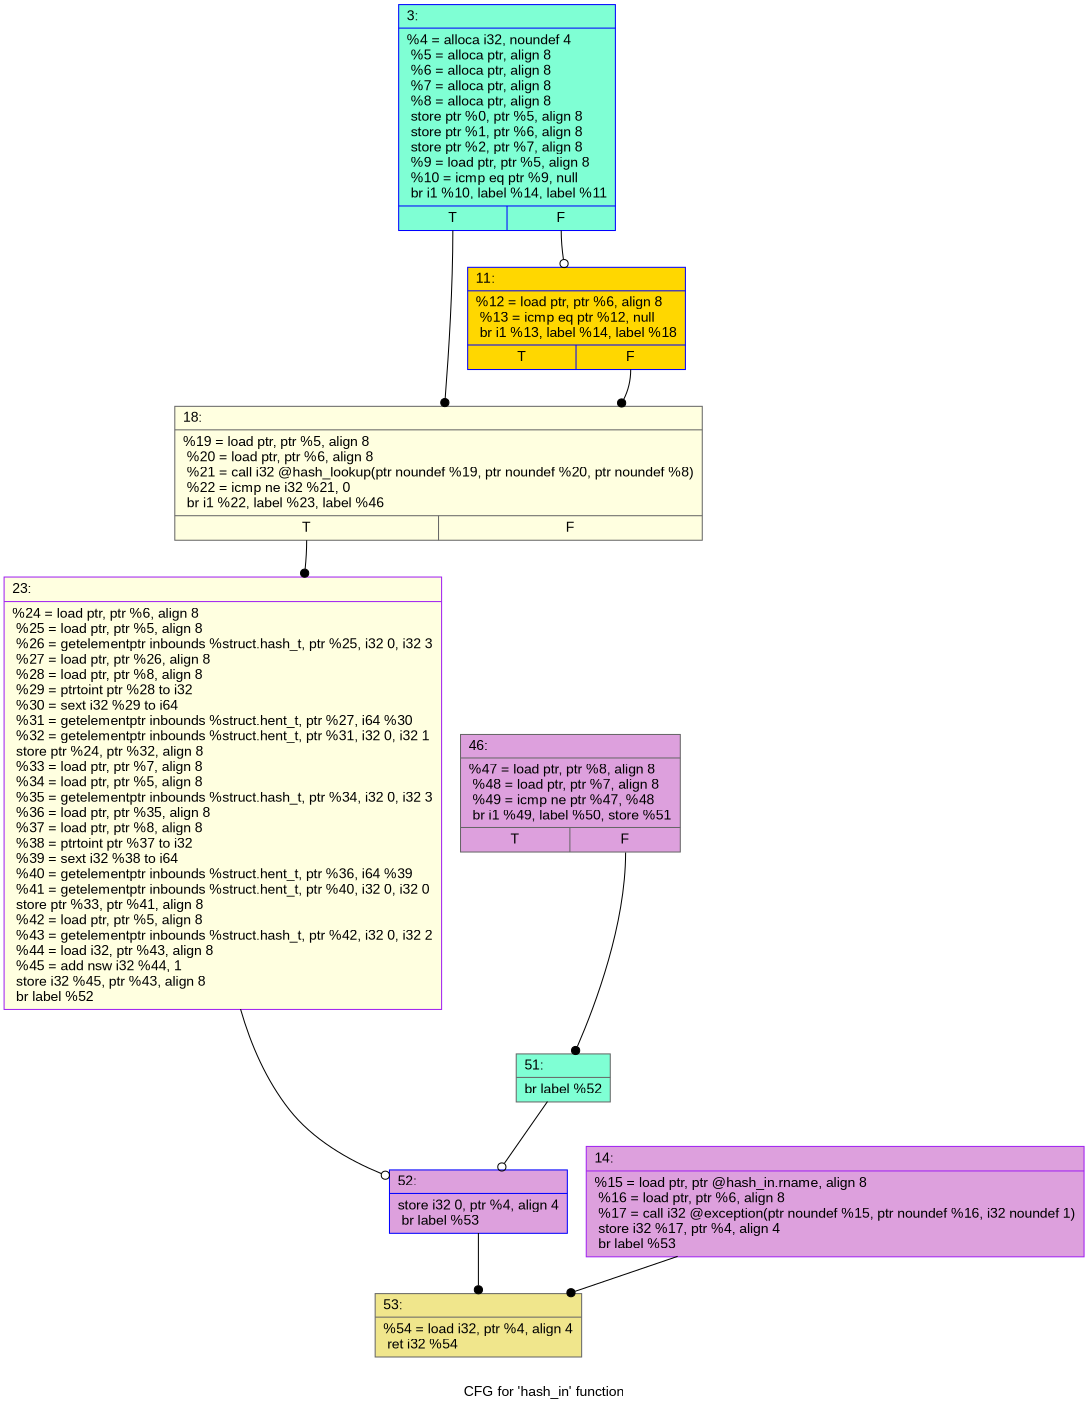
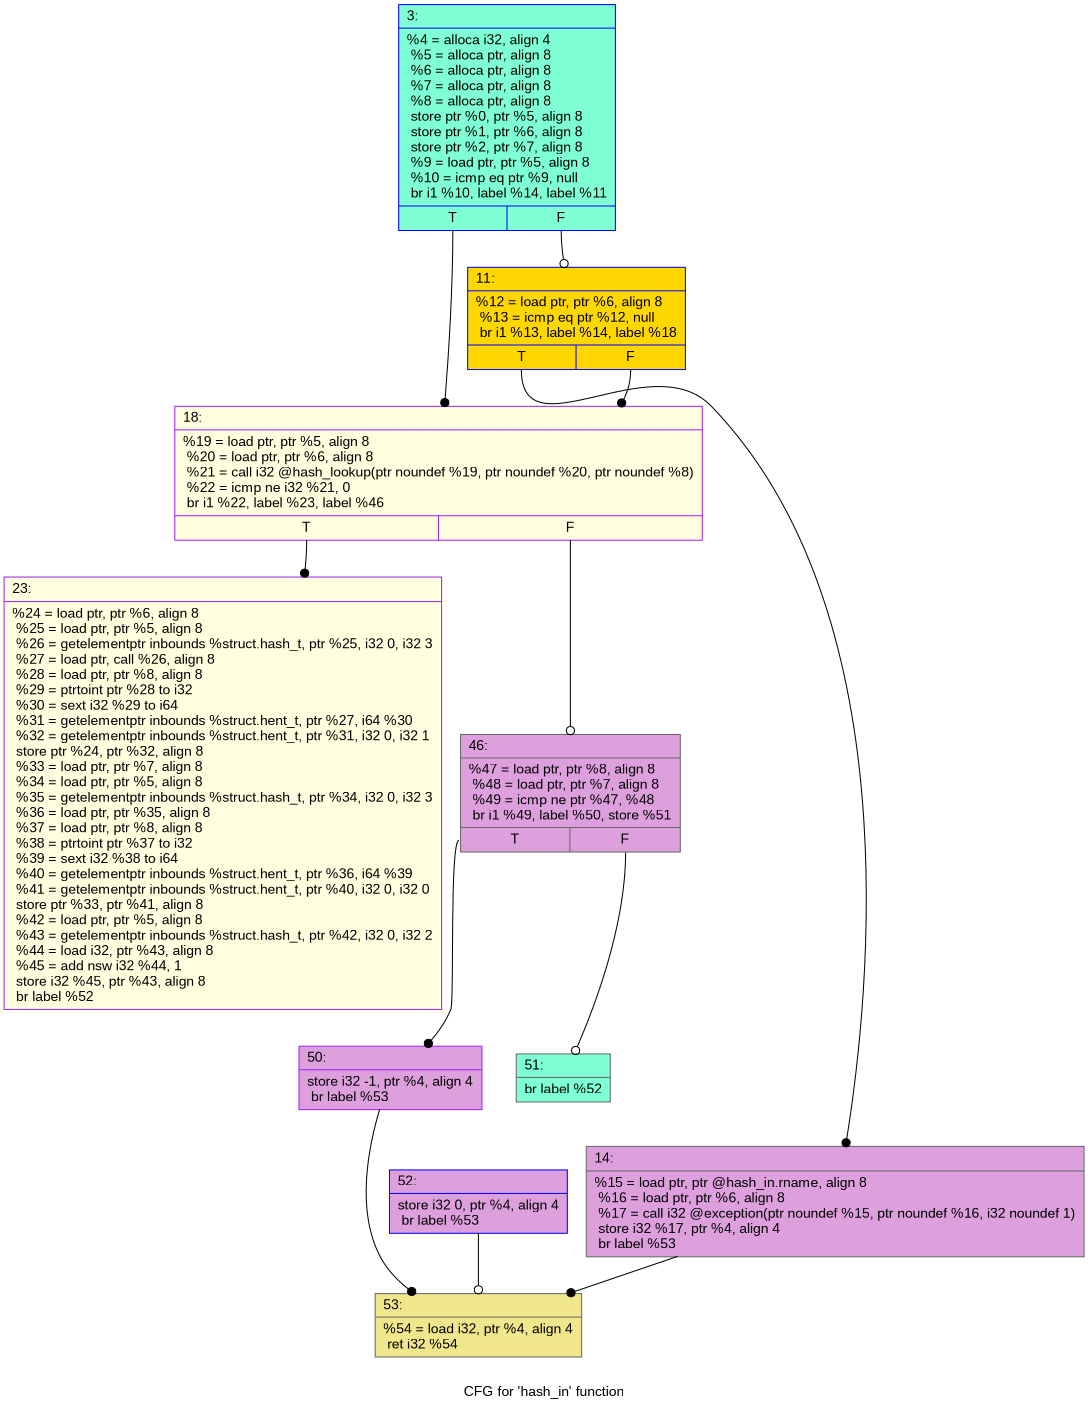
(489, 40) -> (479, 40)
(439, 473) -> (439, 473)
none -> (570, 633)
none -> (836, 649)
(111, 659) -> (114, 659)
(611, 952) -> (611, 952)
none -> (390, 1078)
(290, 1110) -> none
(526, 1132) -> none
(835, 1202) -> (835, 1202)
(478, 1259) -> (478, 1259)
